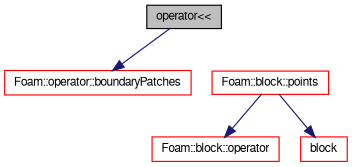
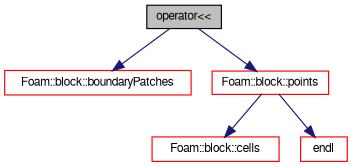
none -> (222, 46)
(98, 83) -> (98, 83)
(216, 149) -> (216, 149)
(324, 149) -> (324, 149)
